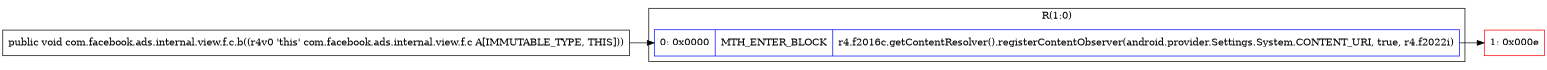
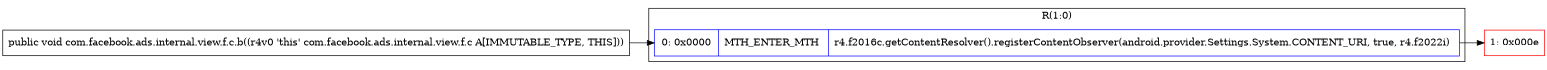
(774, 43) -> (772, 43)
